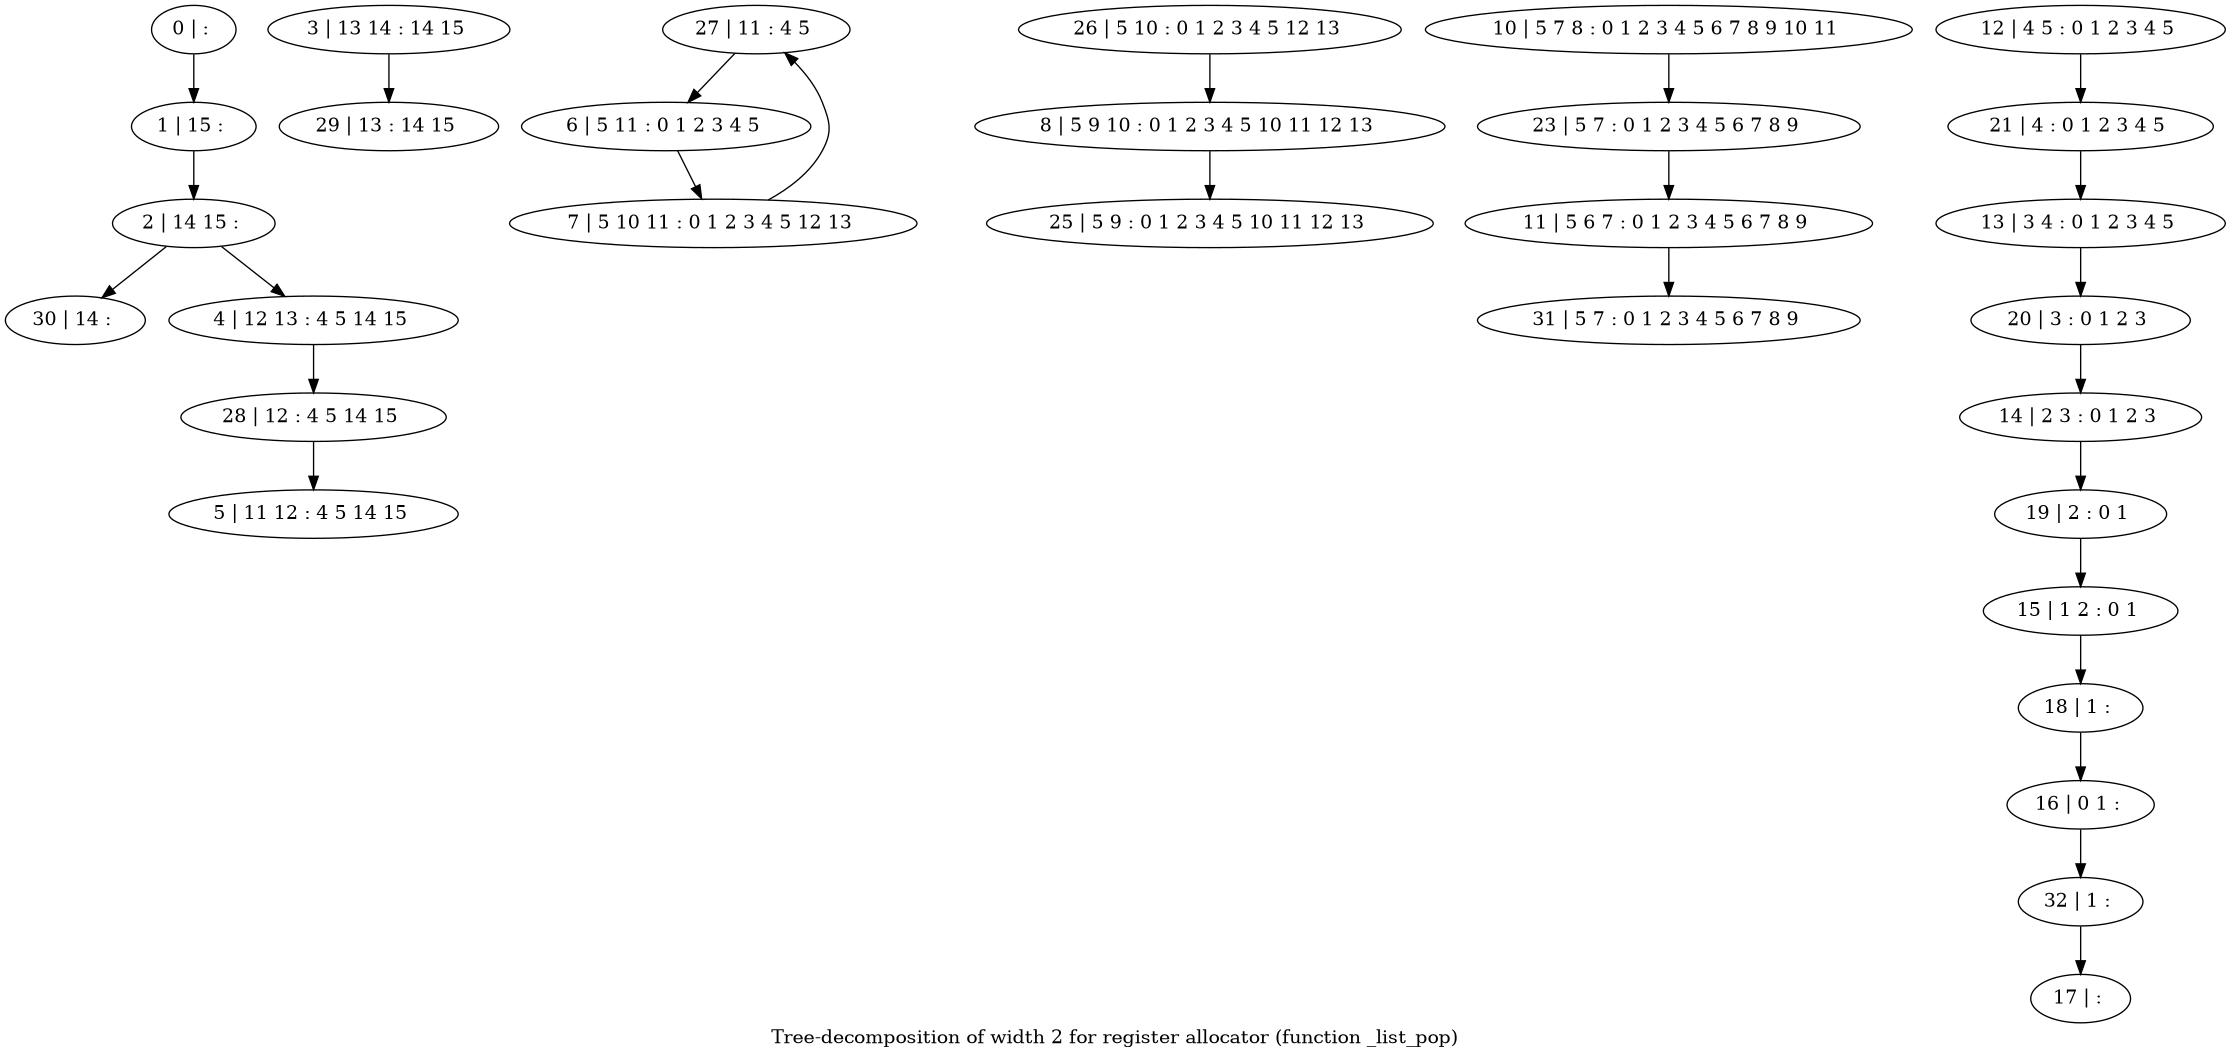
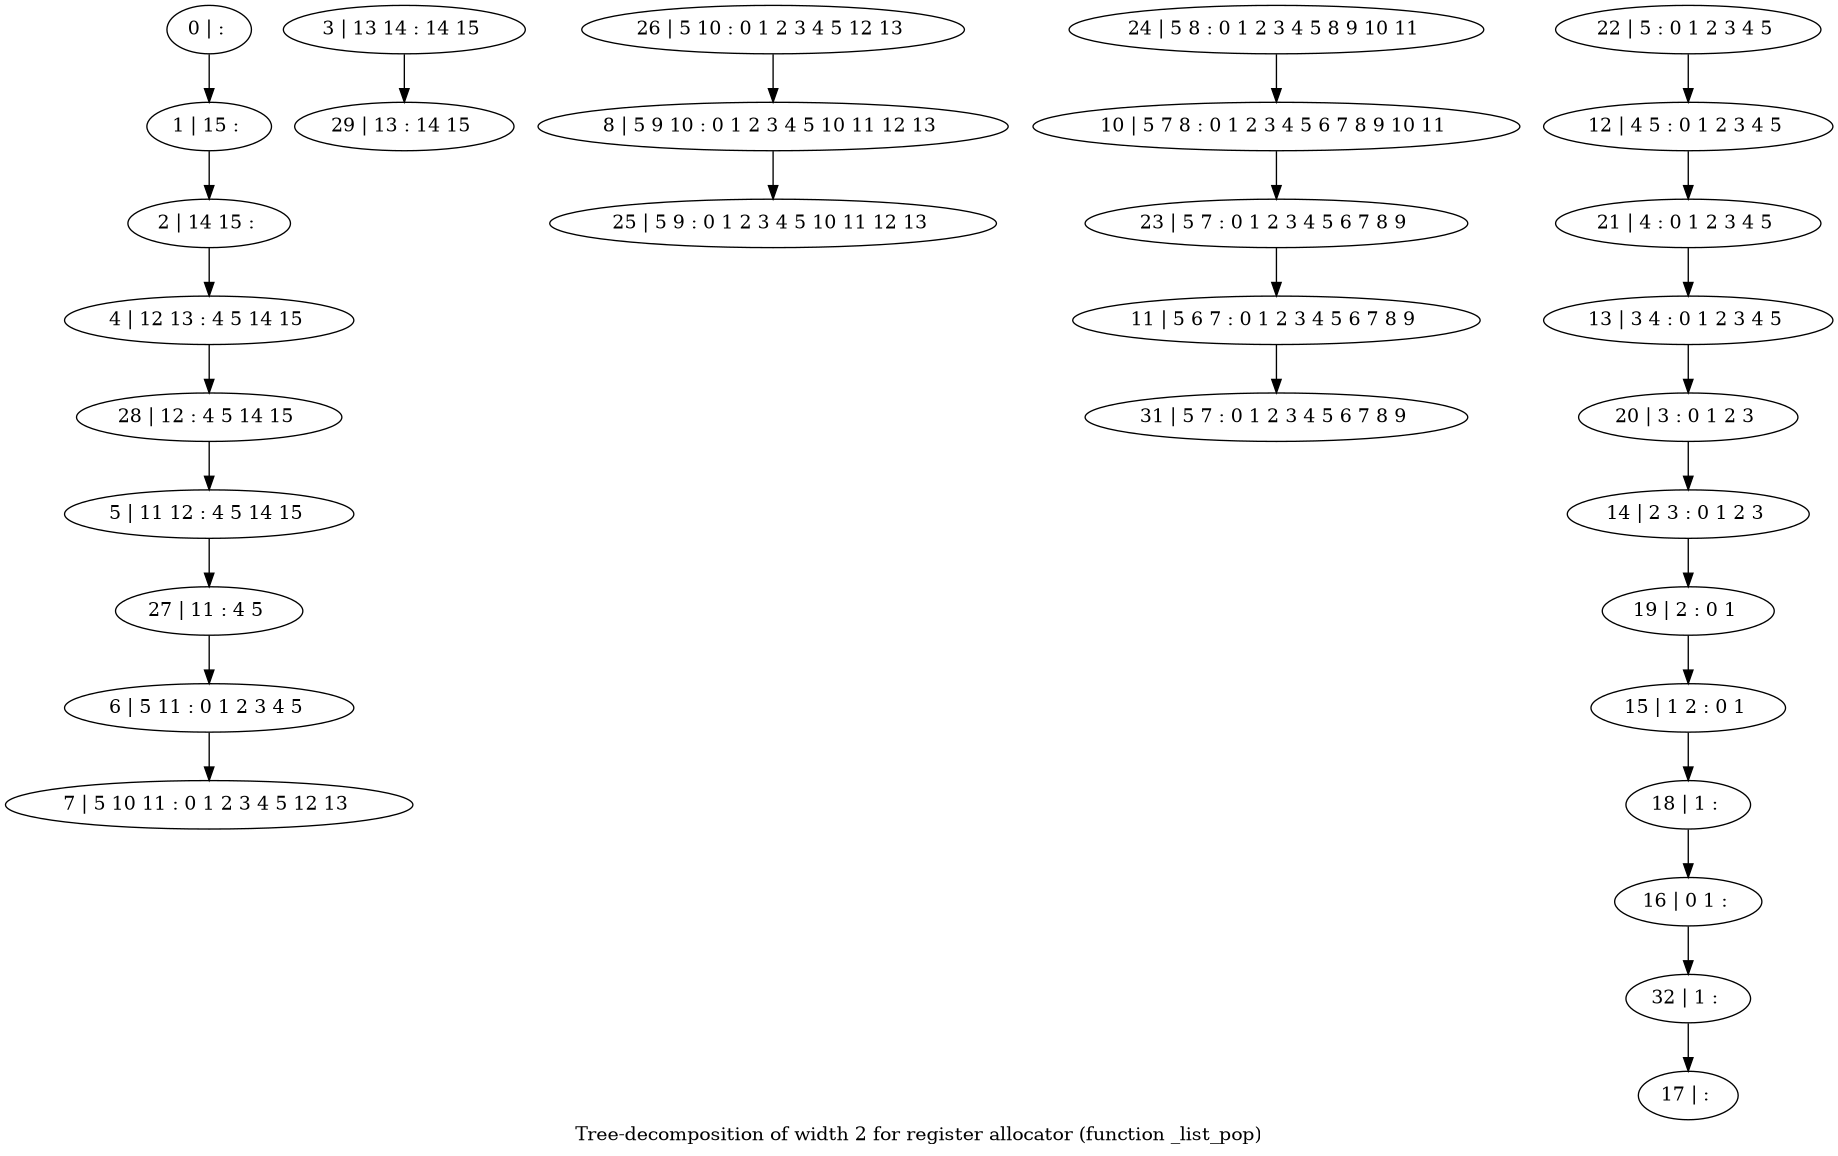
none -> (1276, 30)
none -> (1688, 30)
(827, 139) -> (209, 556)
(75, 320) -> none
